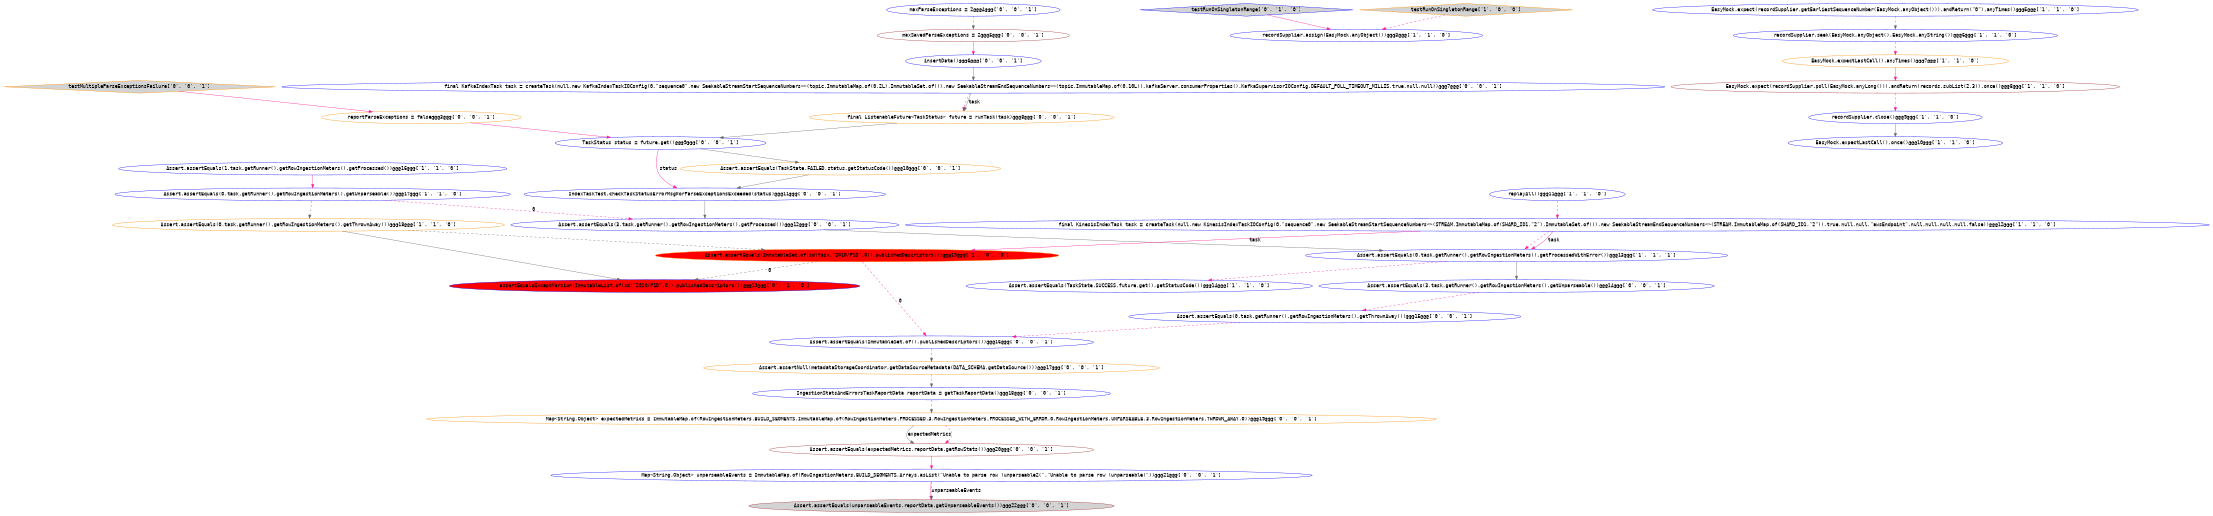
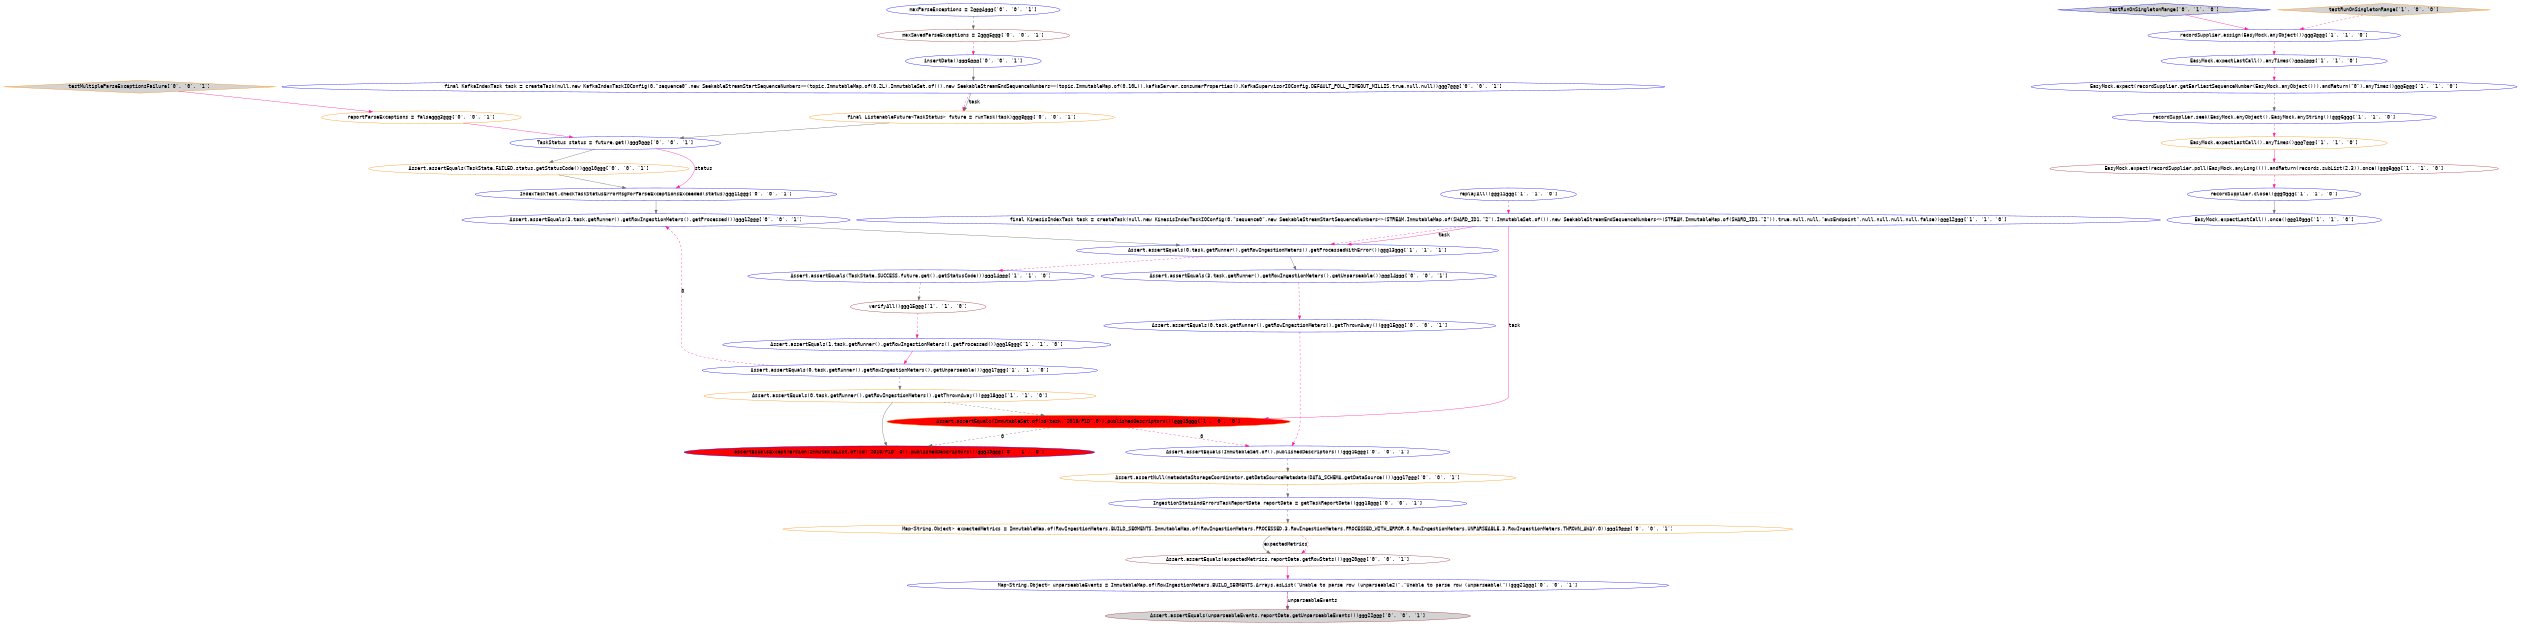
(973, 47) -> (973, 47)
none -> (2274, 61)
none -> (918, 307)
